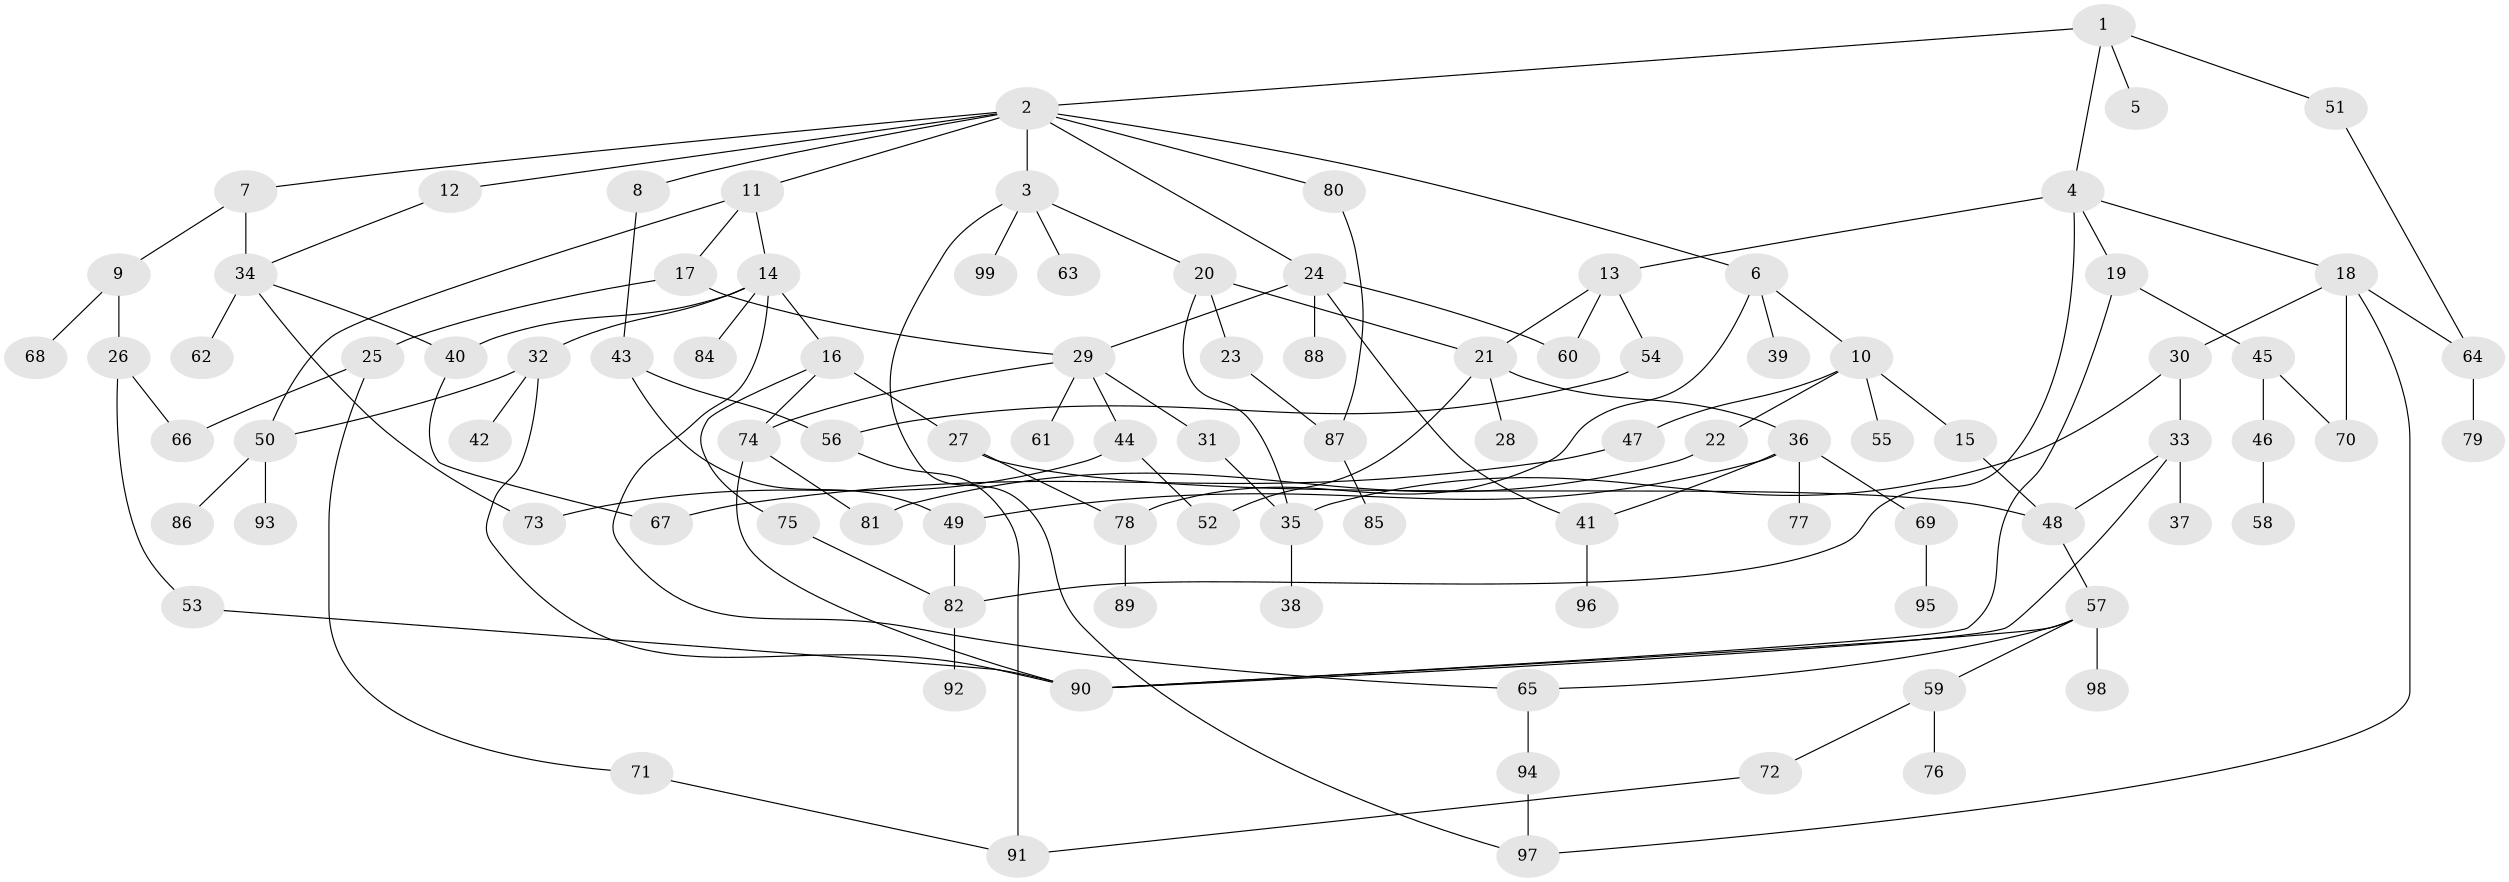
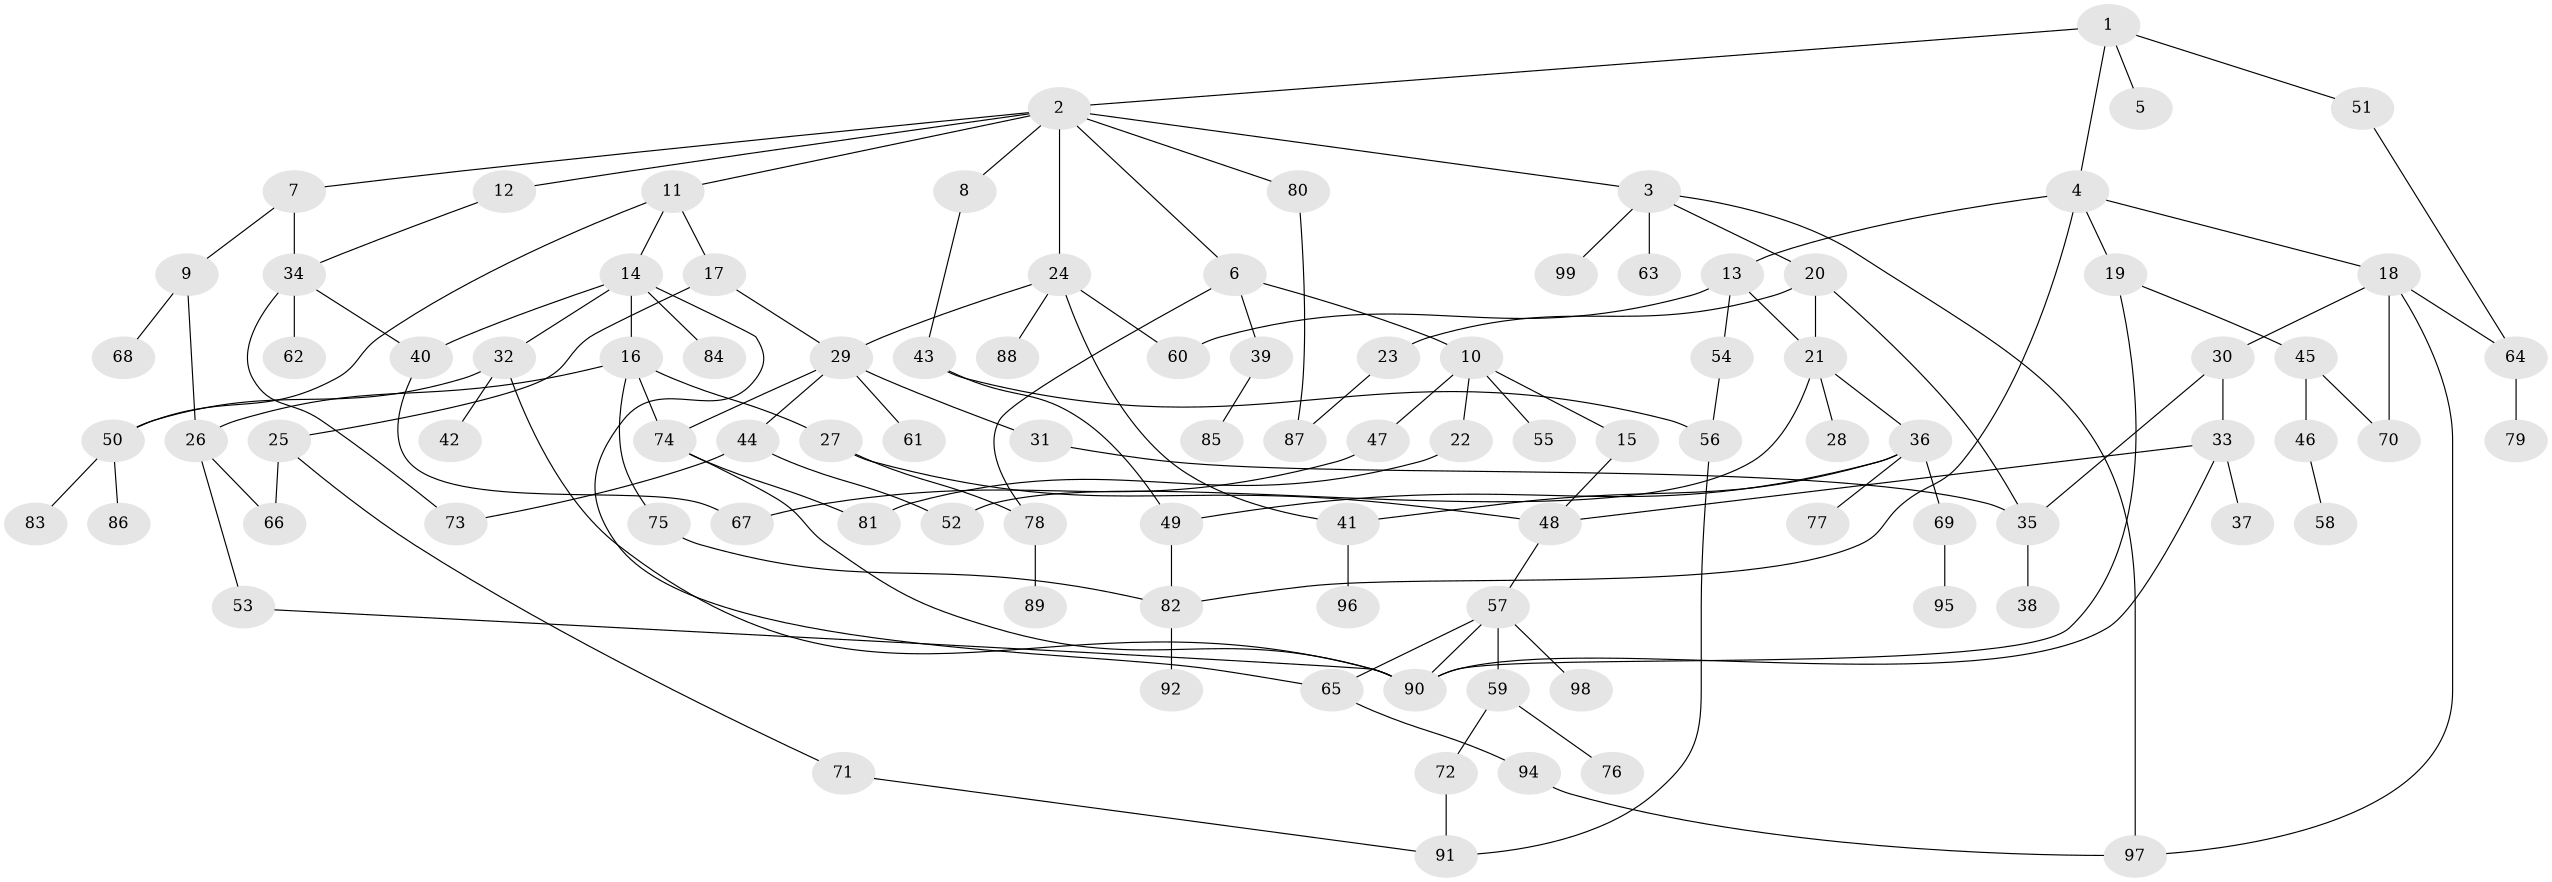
none -> (449, 391)
(1355, 482) -> (1237, 398)
(265, 524) -> (36, 524)
